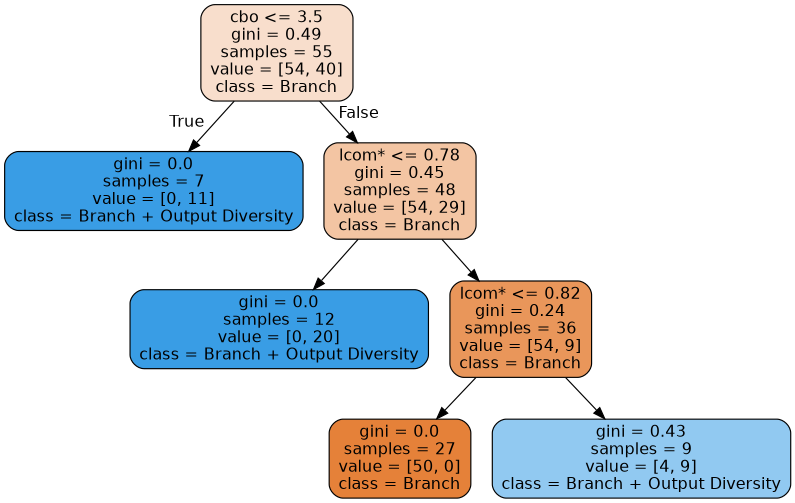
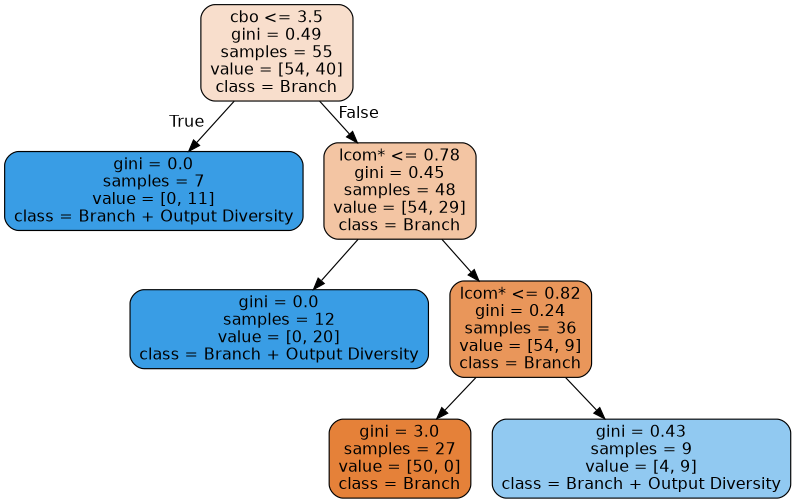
(400, 459) -> (400, 459)
